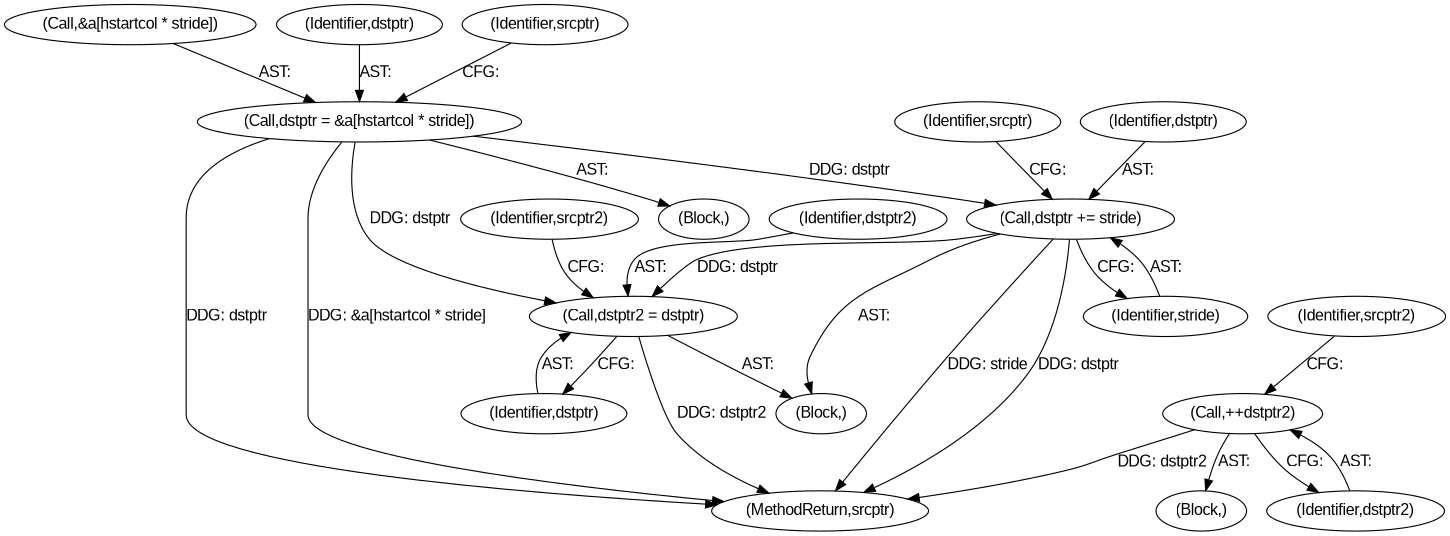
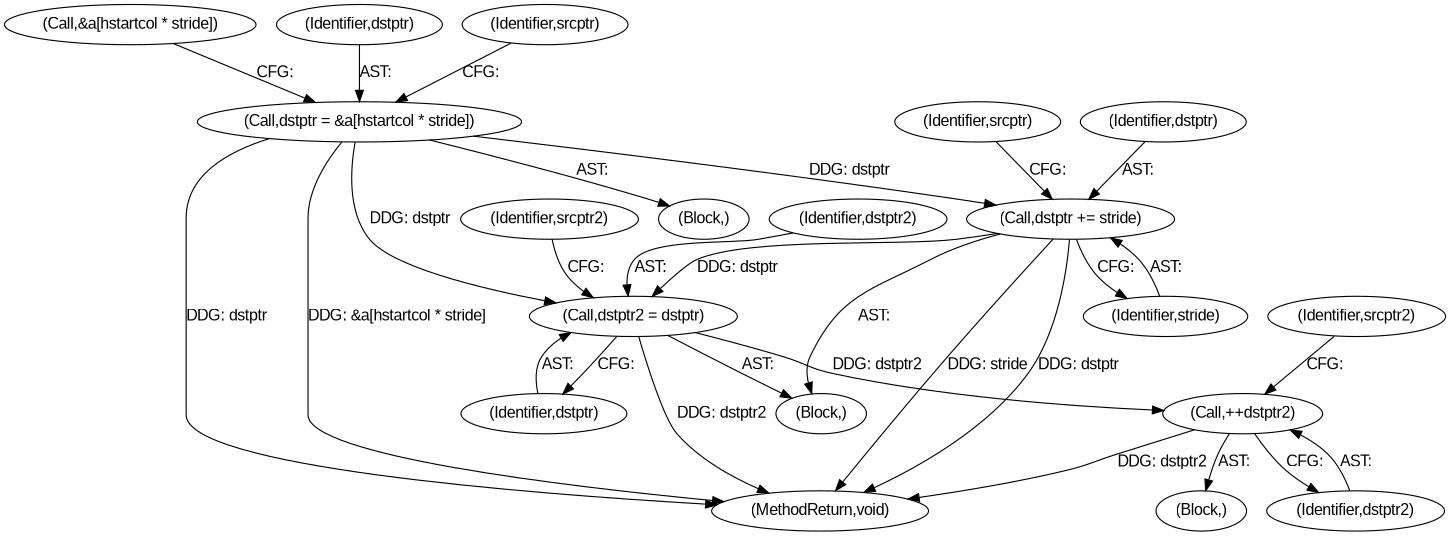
(277, 73) -> (277, 73)
none -> (909, 387)
(820, 511) -> (820, 511)
